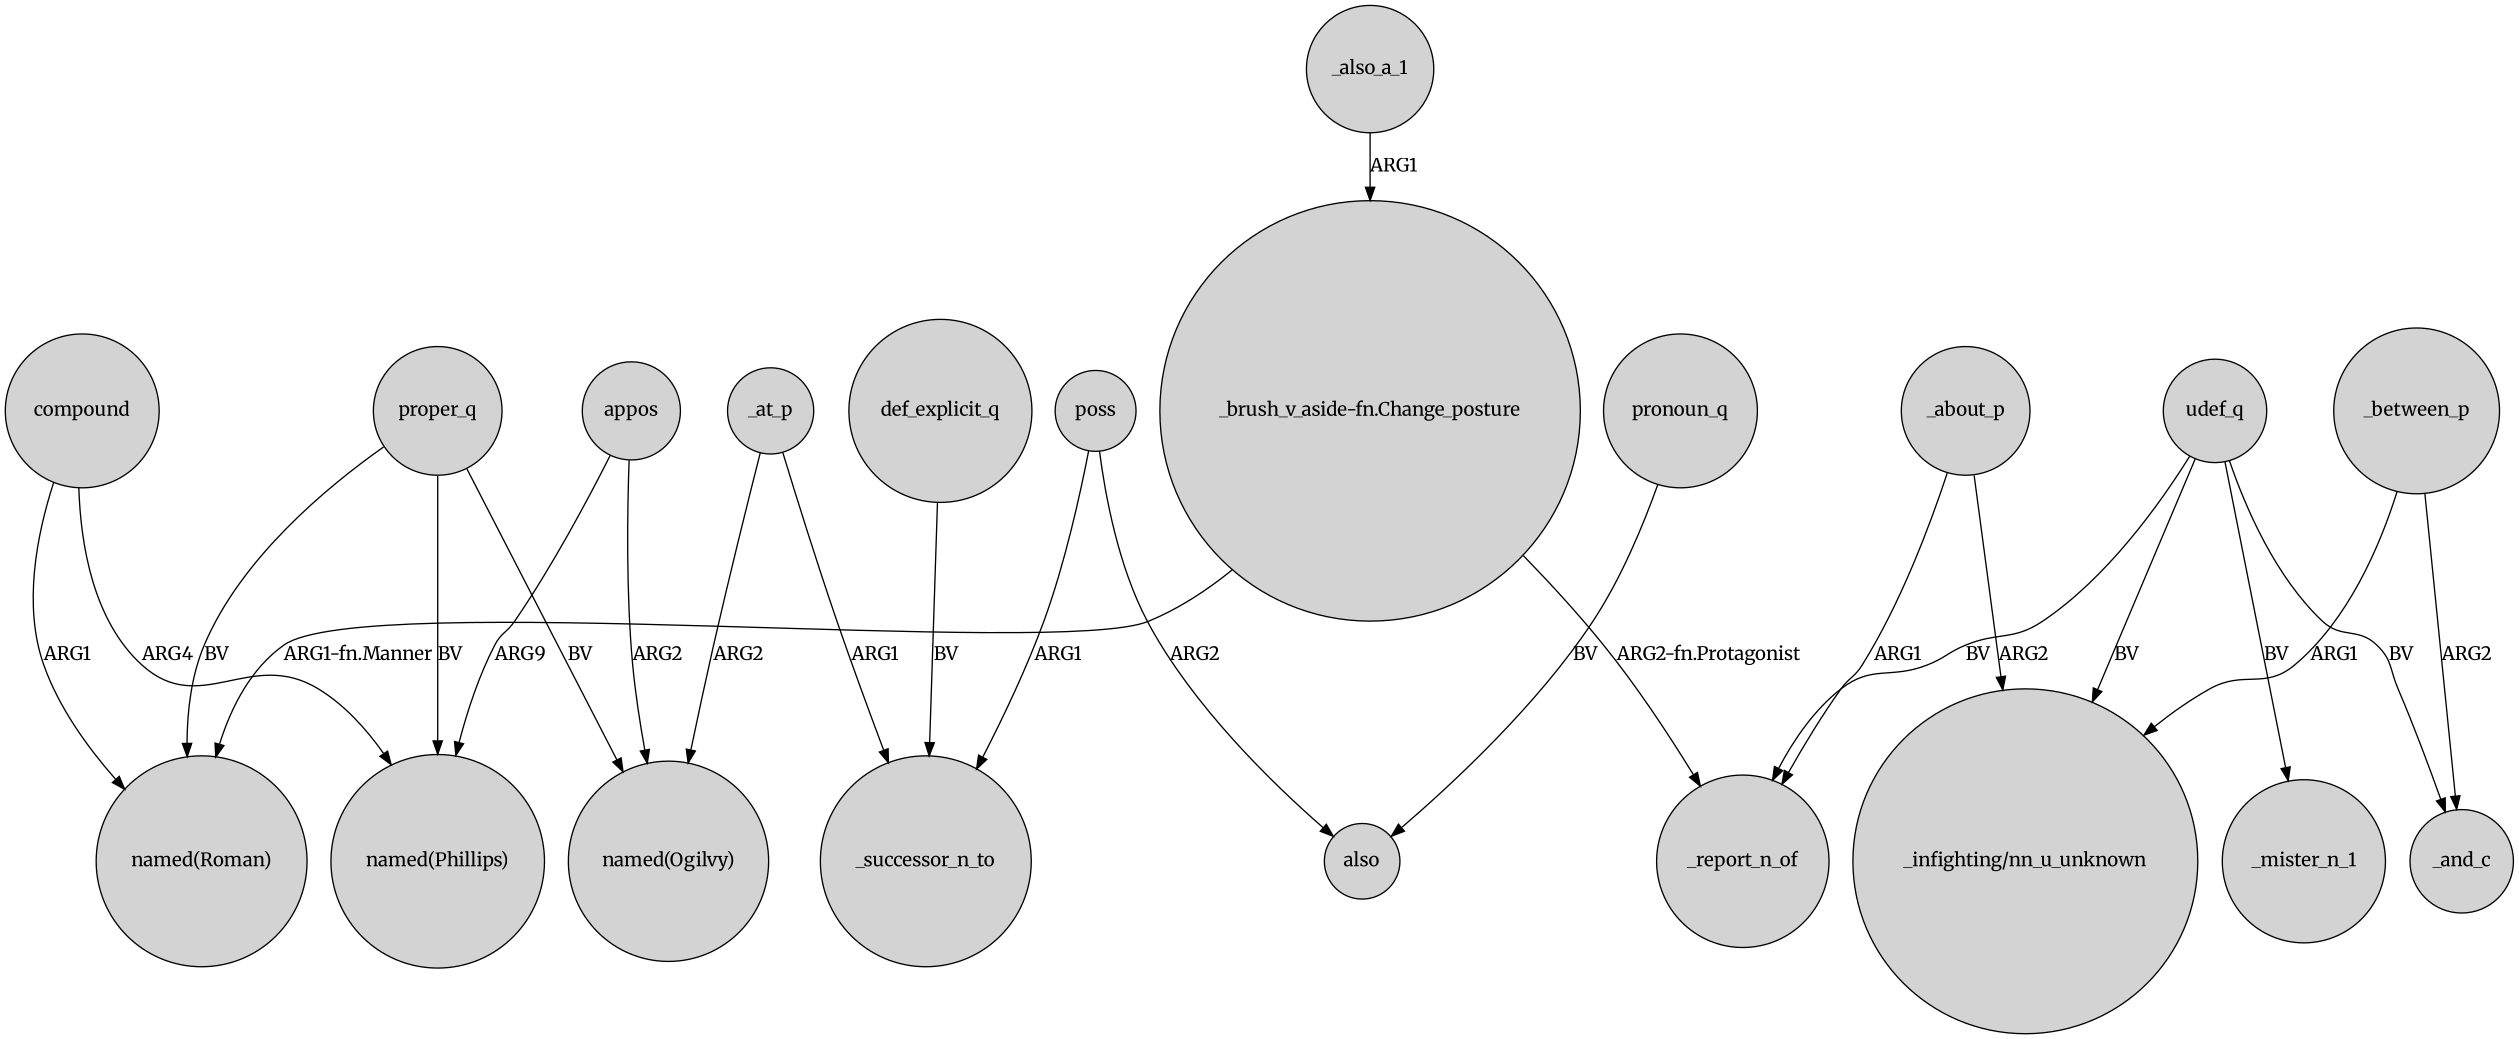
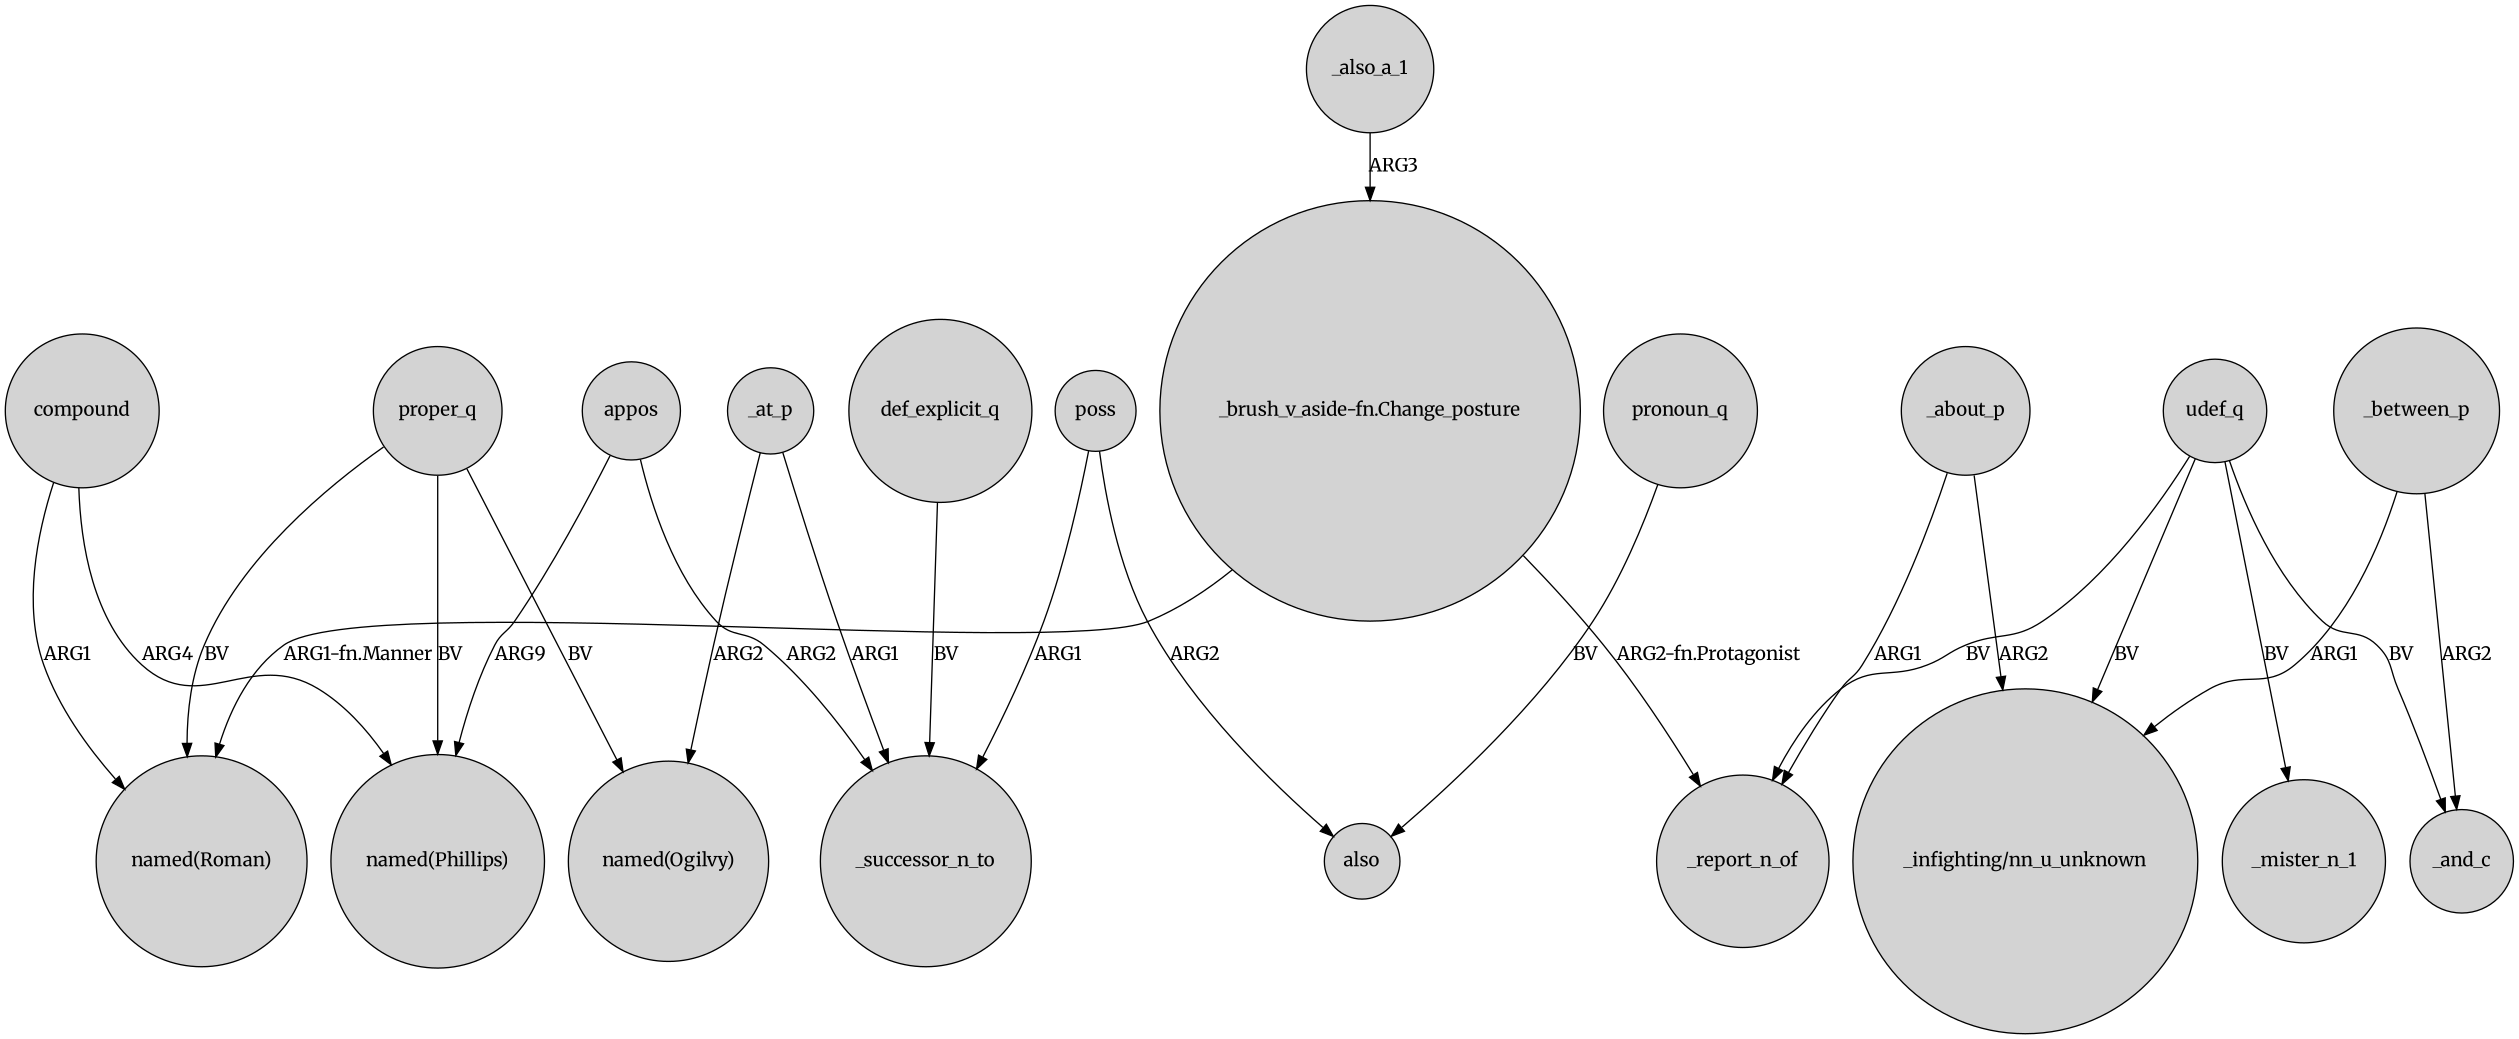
(1394, 167) -> (1394, 167)
(629, 606) -> (745, 635)
